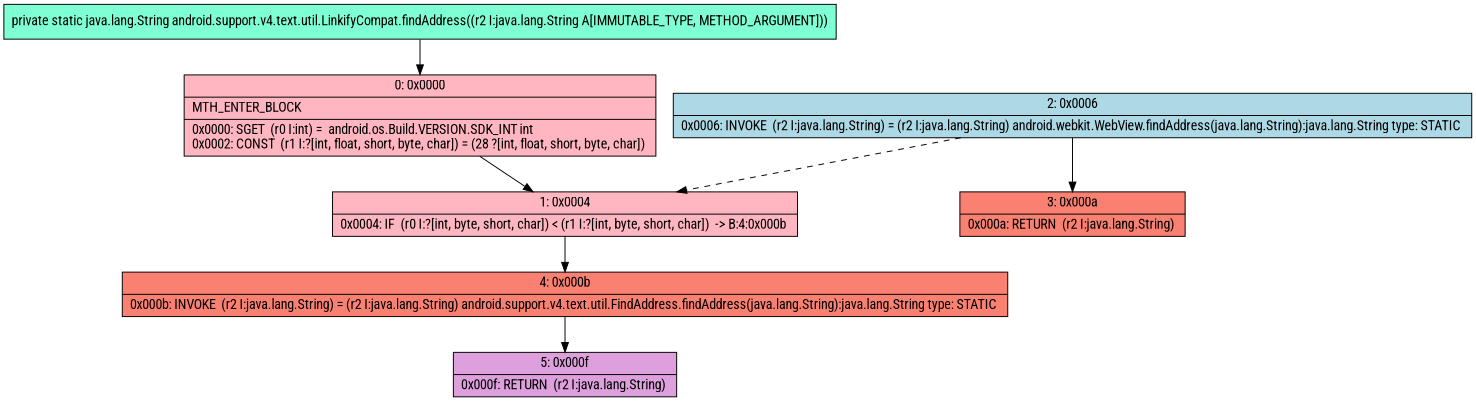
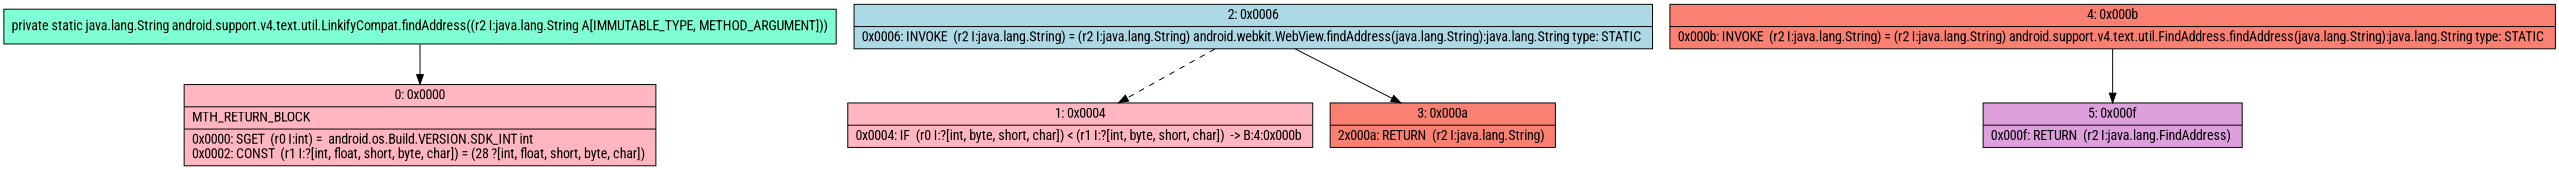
(247, 108) -> (251, 117)
(502, 171) -> none
(1073, 225) -> (1443, 136)
(565, 249) -> none
(565, 385) -> (2113, 136)
